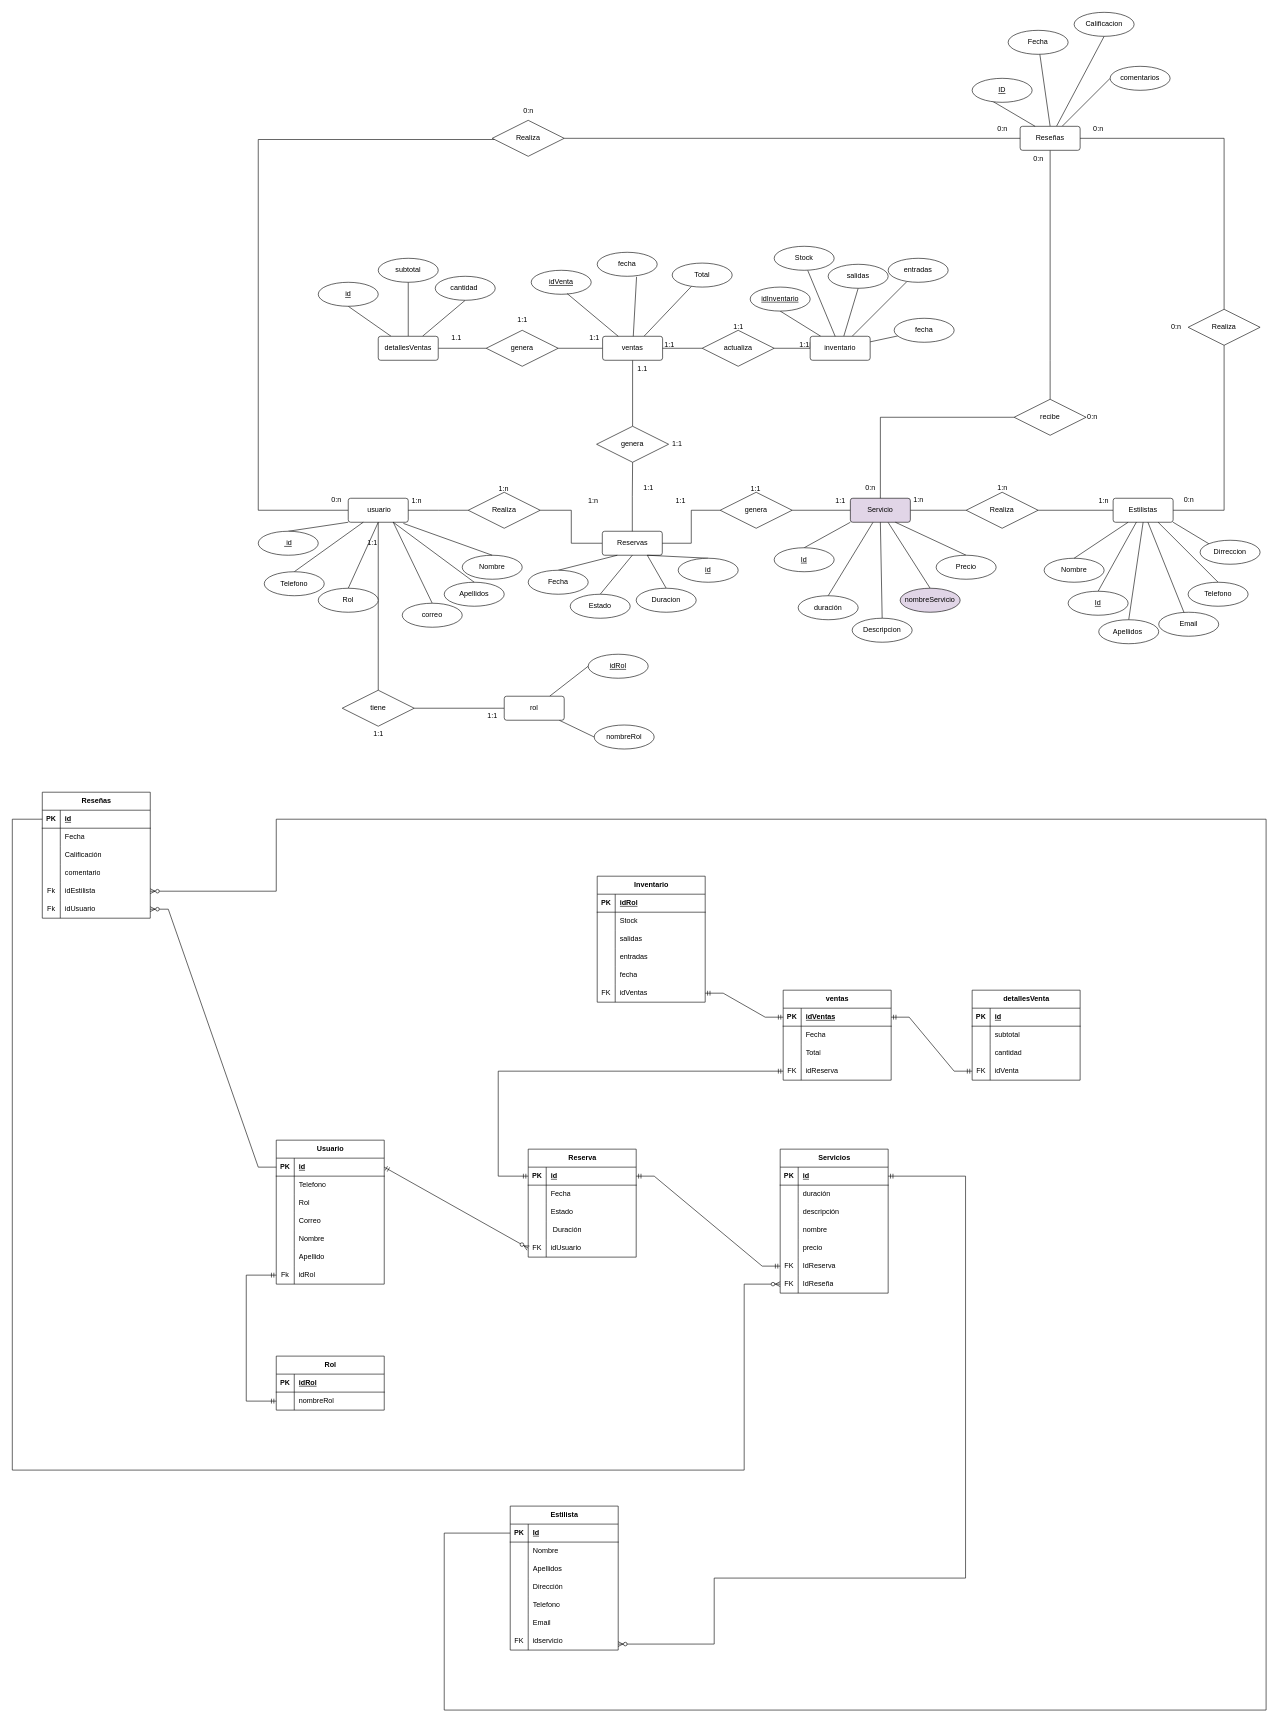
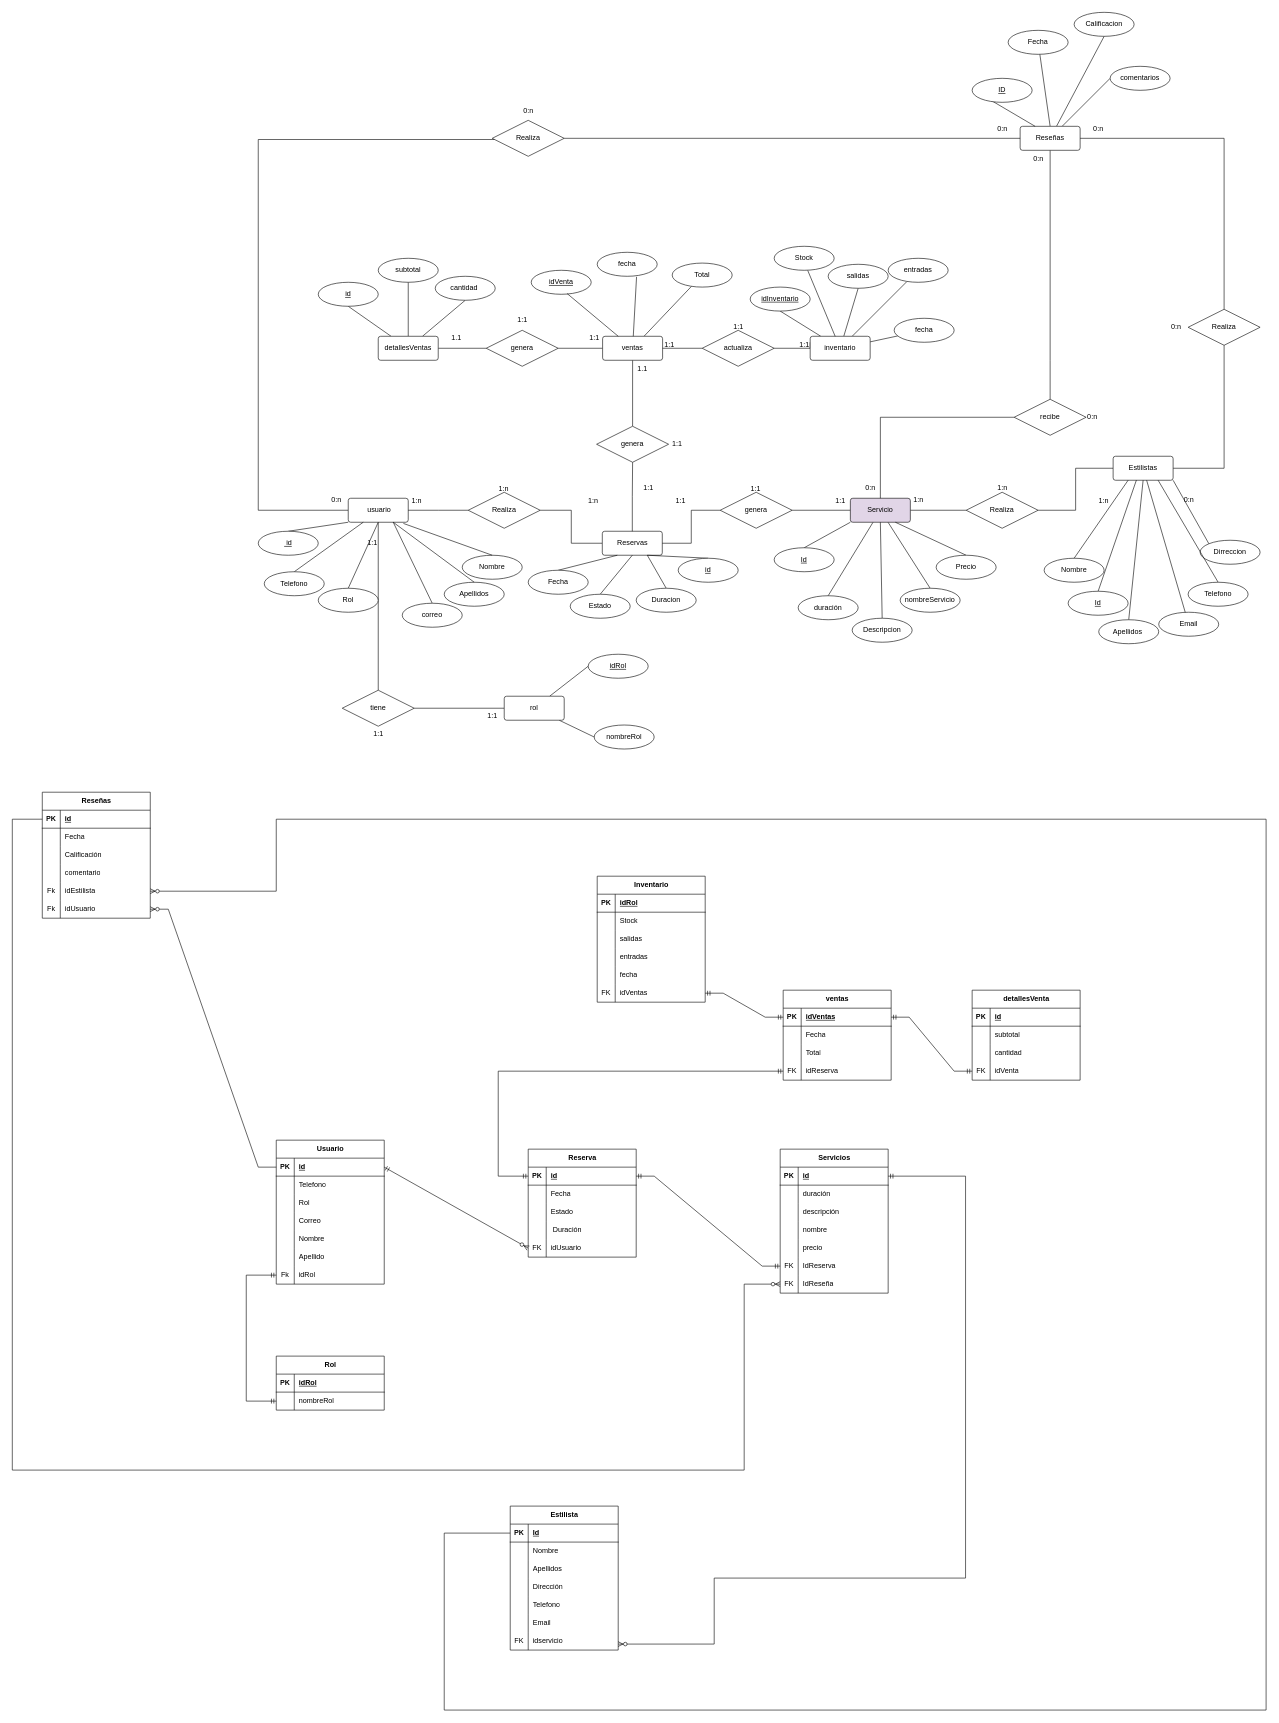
(1143, 510) -> (1143, 468)
(930, 600) -> (930, 600)
